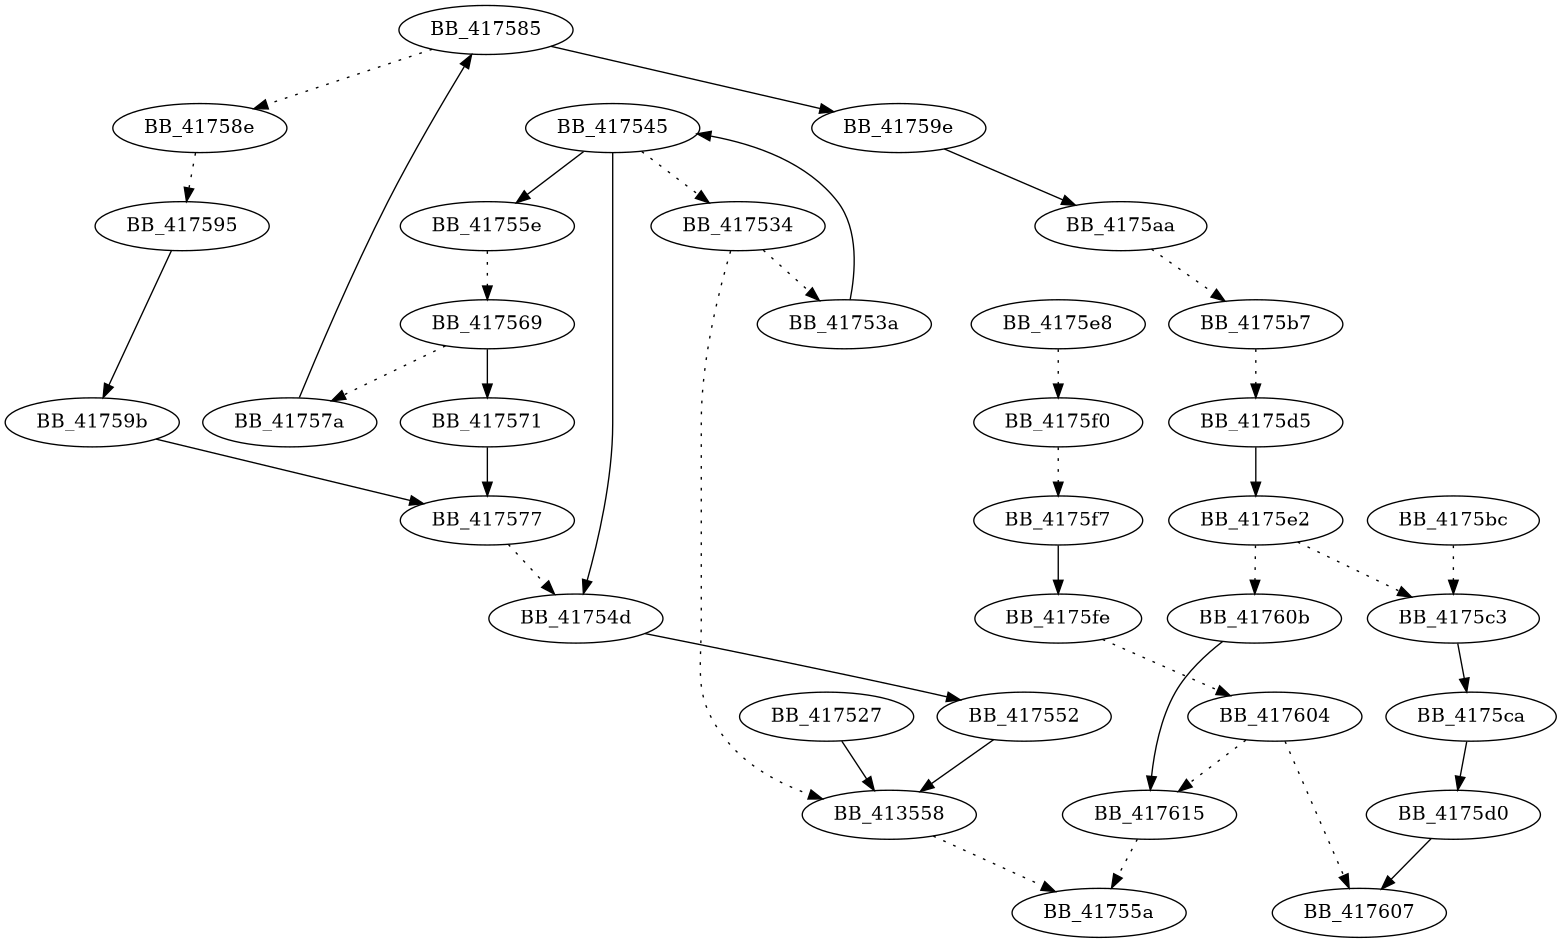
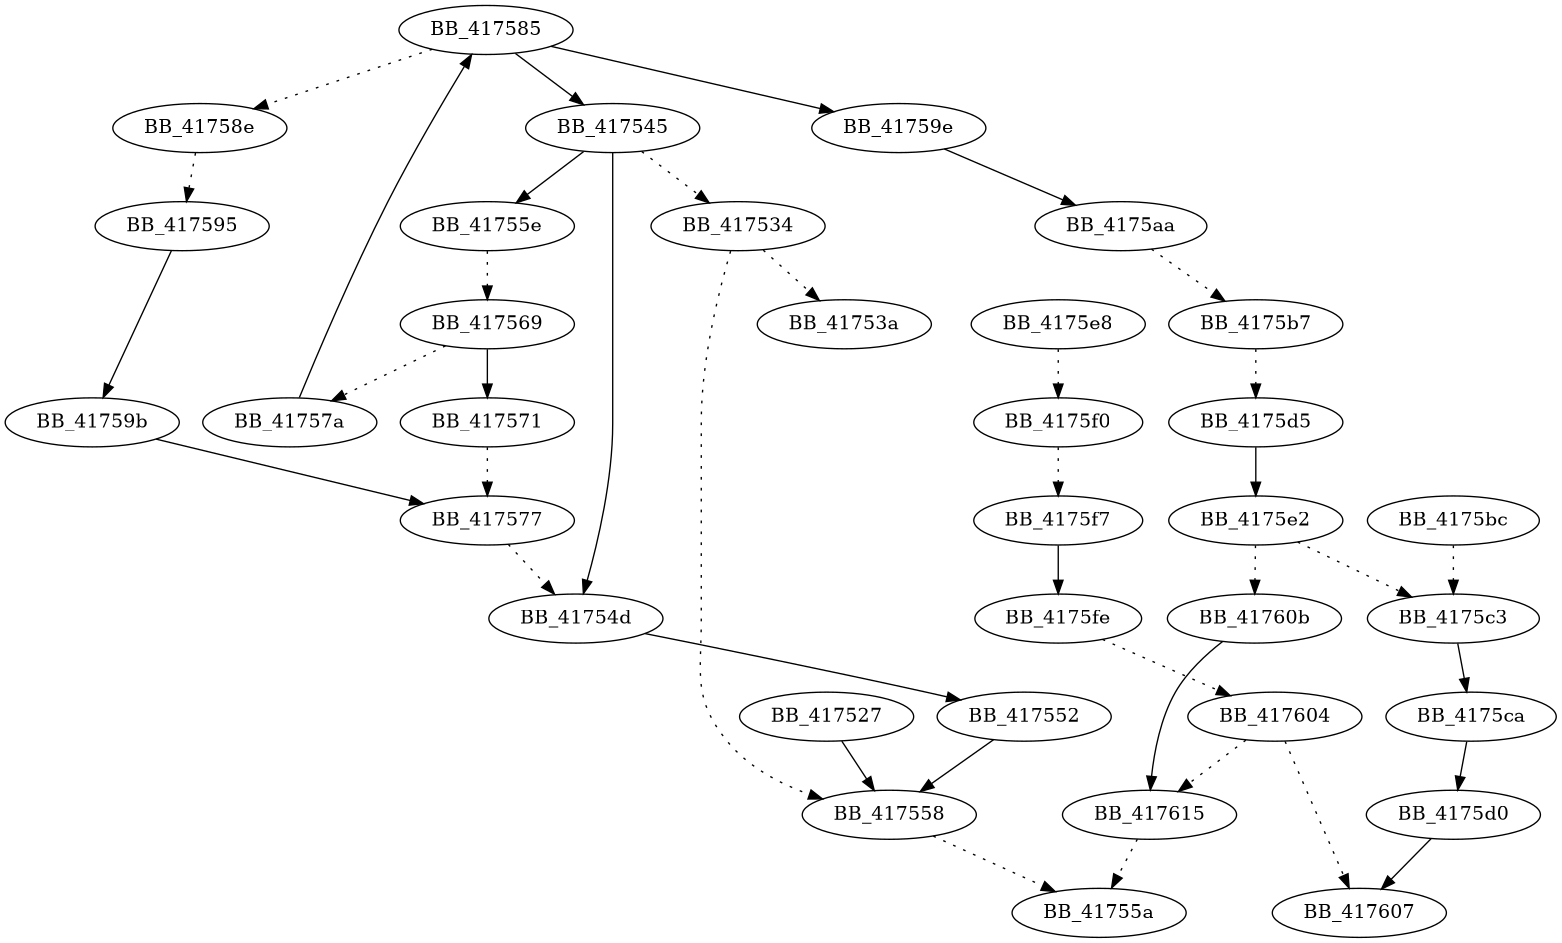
(823, 186) -> (544, 75)
(487, 465) -> (487, 465)
(889, 815) -> (889, 815)
